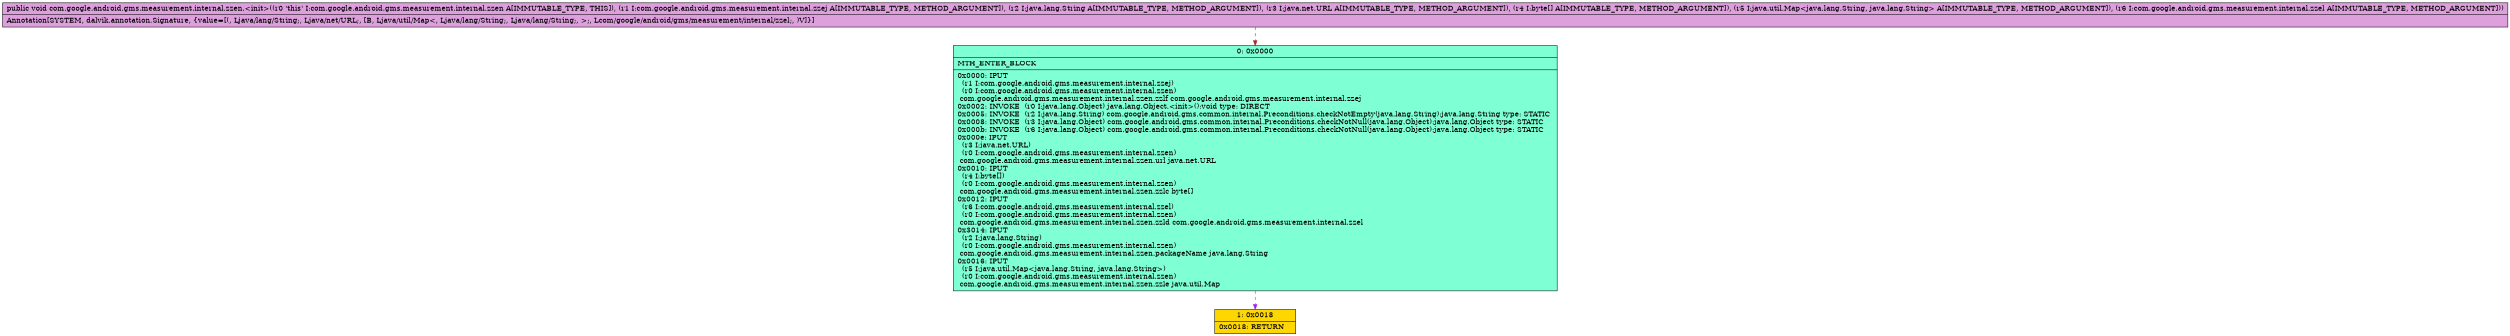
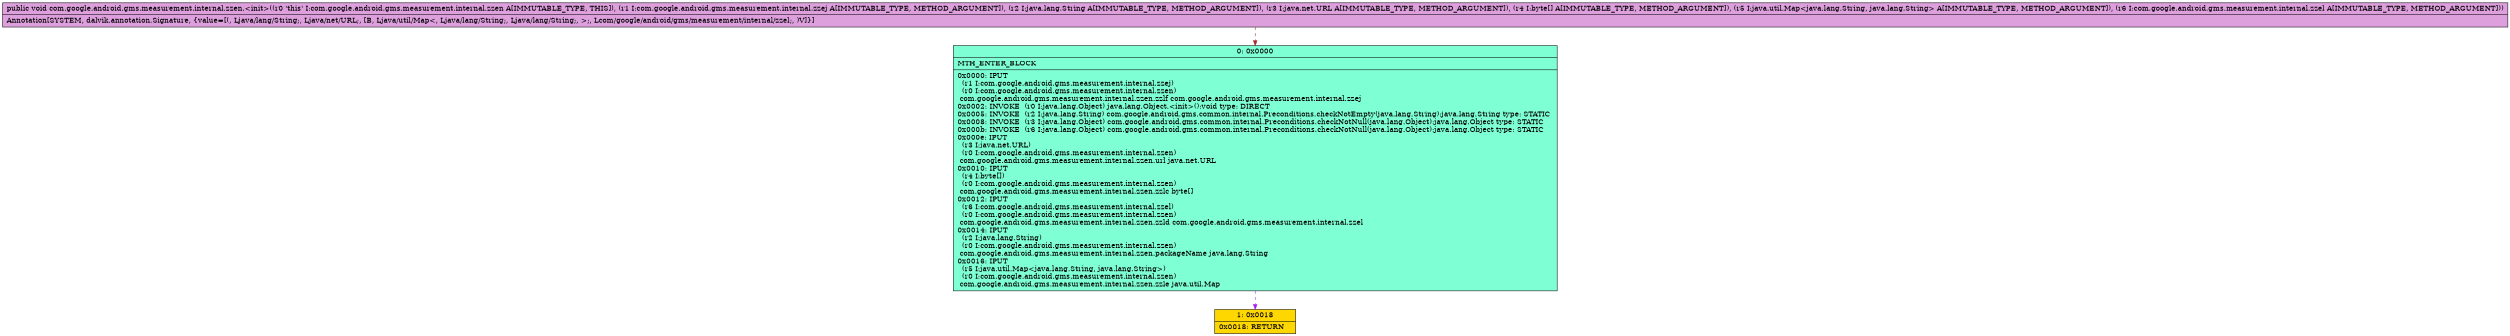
(985, 230) -> (985, 230)
